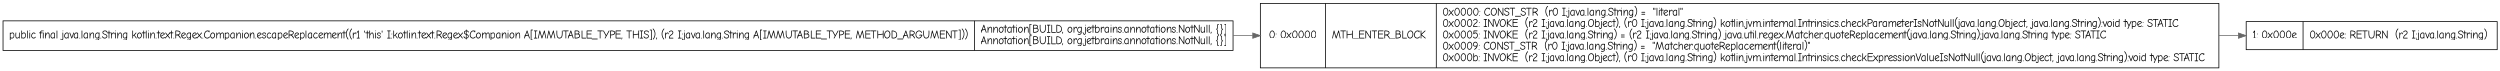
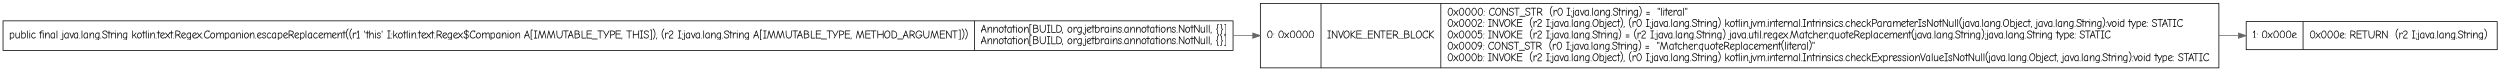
(1379, 35) -> (1381, 35)
